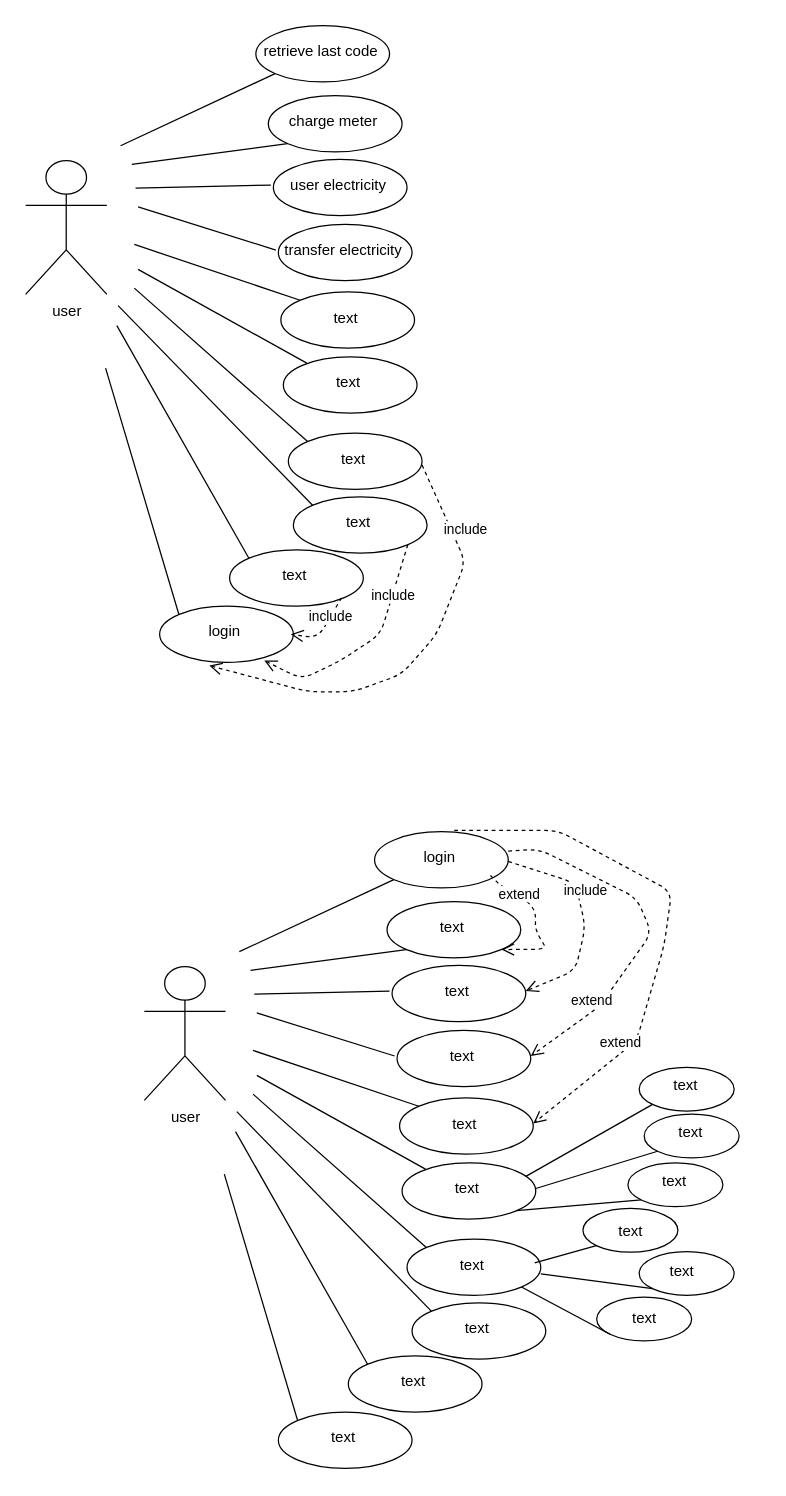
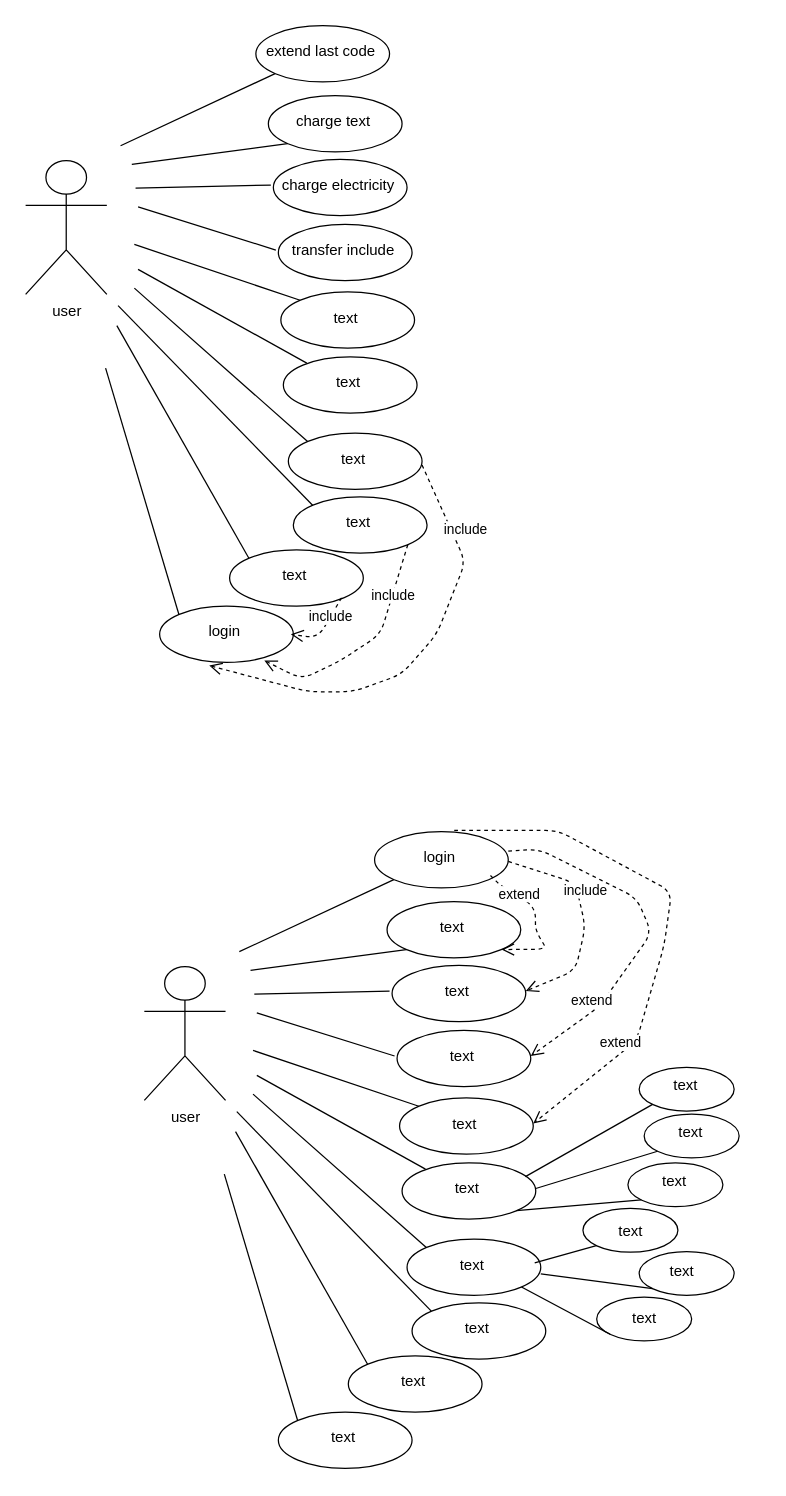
(321, 52) -> (321, 52)
(334, 122) -> (334, 122)
(339, 186) -> (339, 186)
(344, 251) -> (344, 251)
